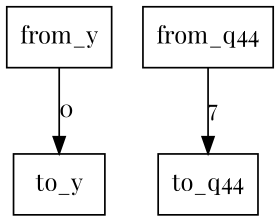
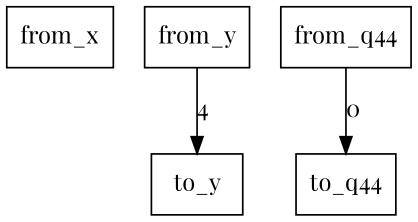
none -> (60, 37)
(67, 111) -> (203, 111)
(214, 111) -> (354, 111)
